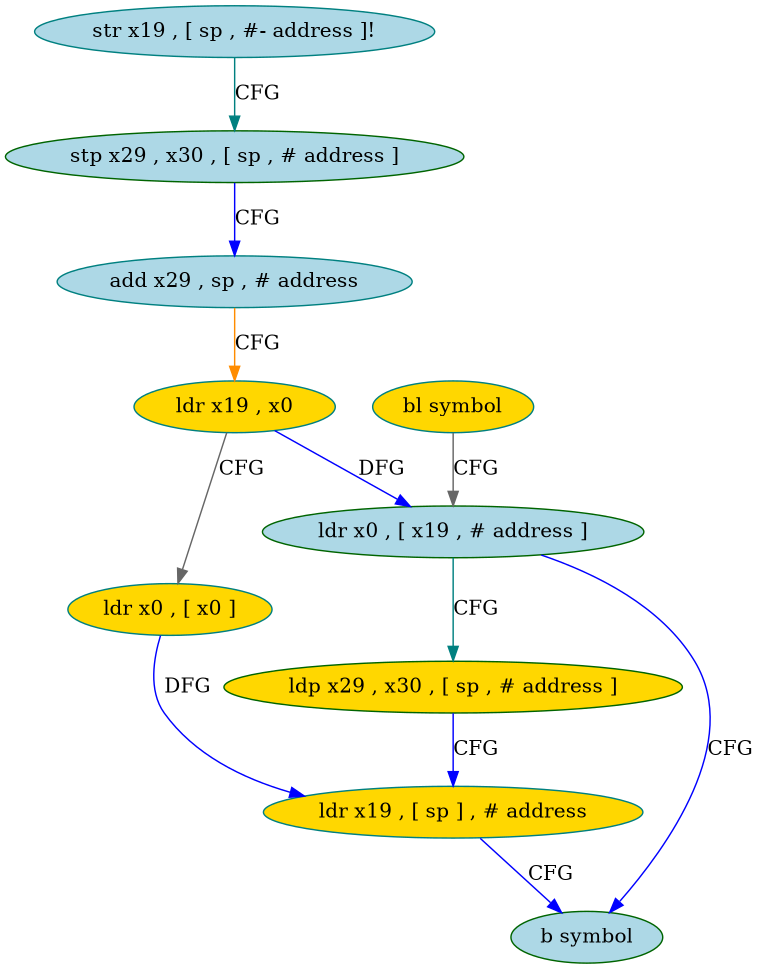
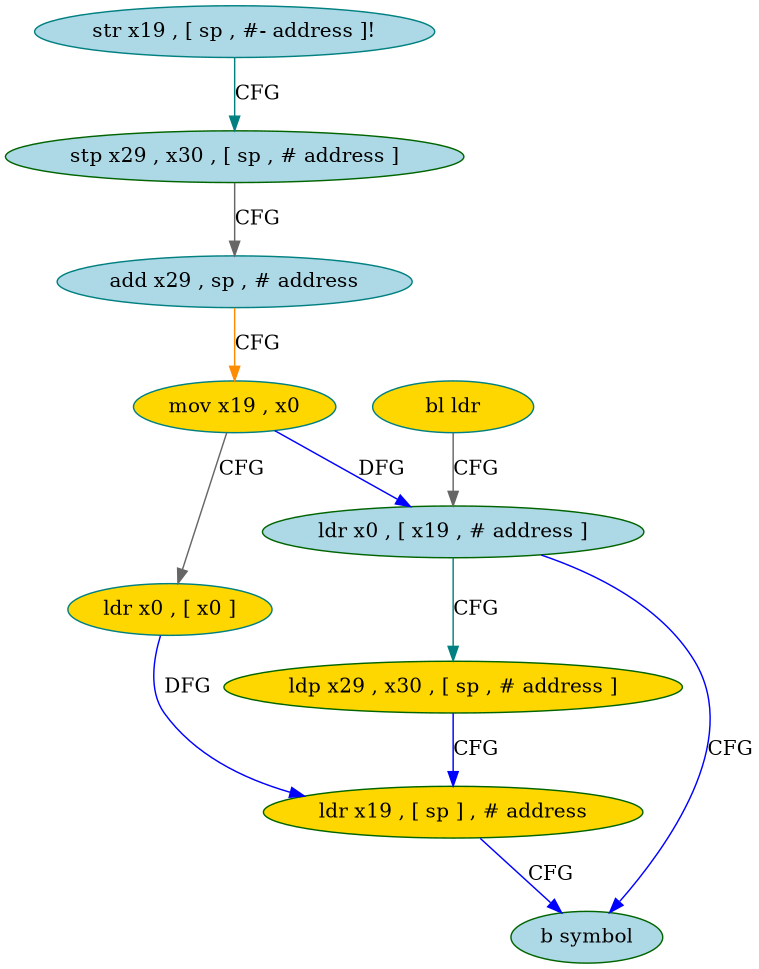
(235, 212) -> (235, 212)
(235, 407) -> (235, 407)
(453, 407) -> (453, 407)
(453, 812) -> (453, 812)
